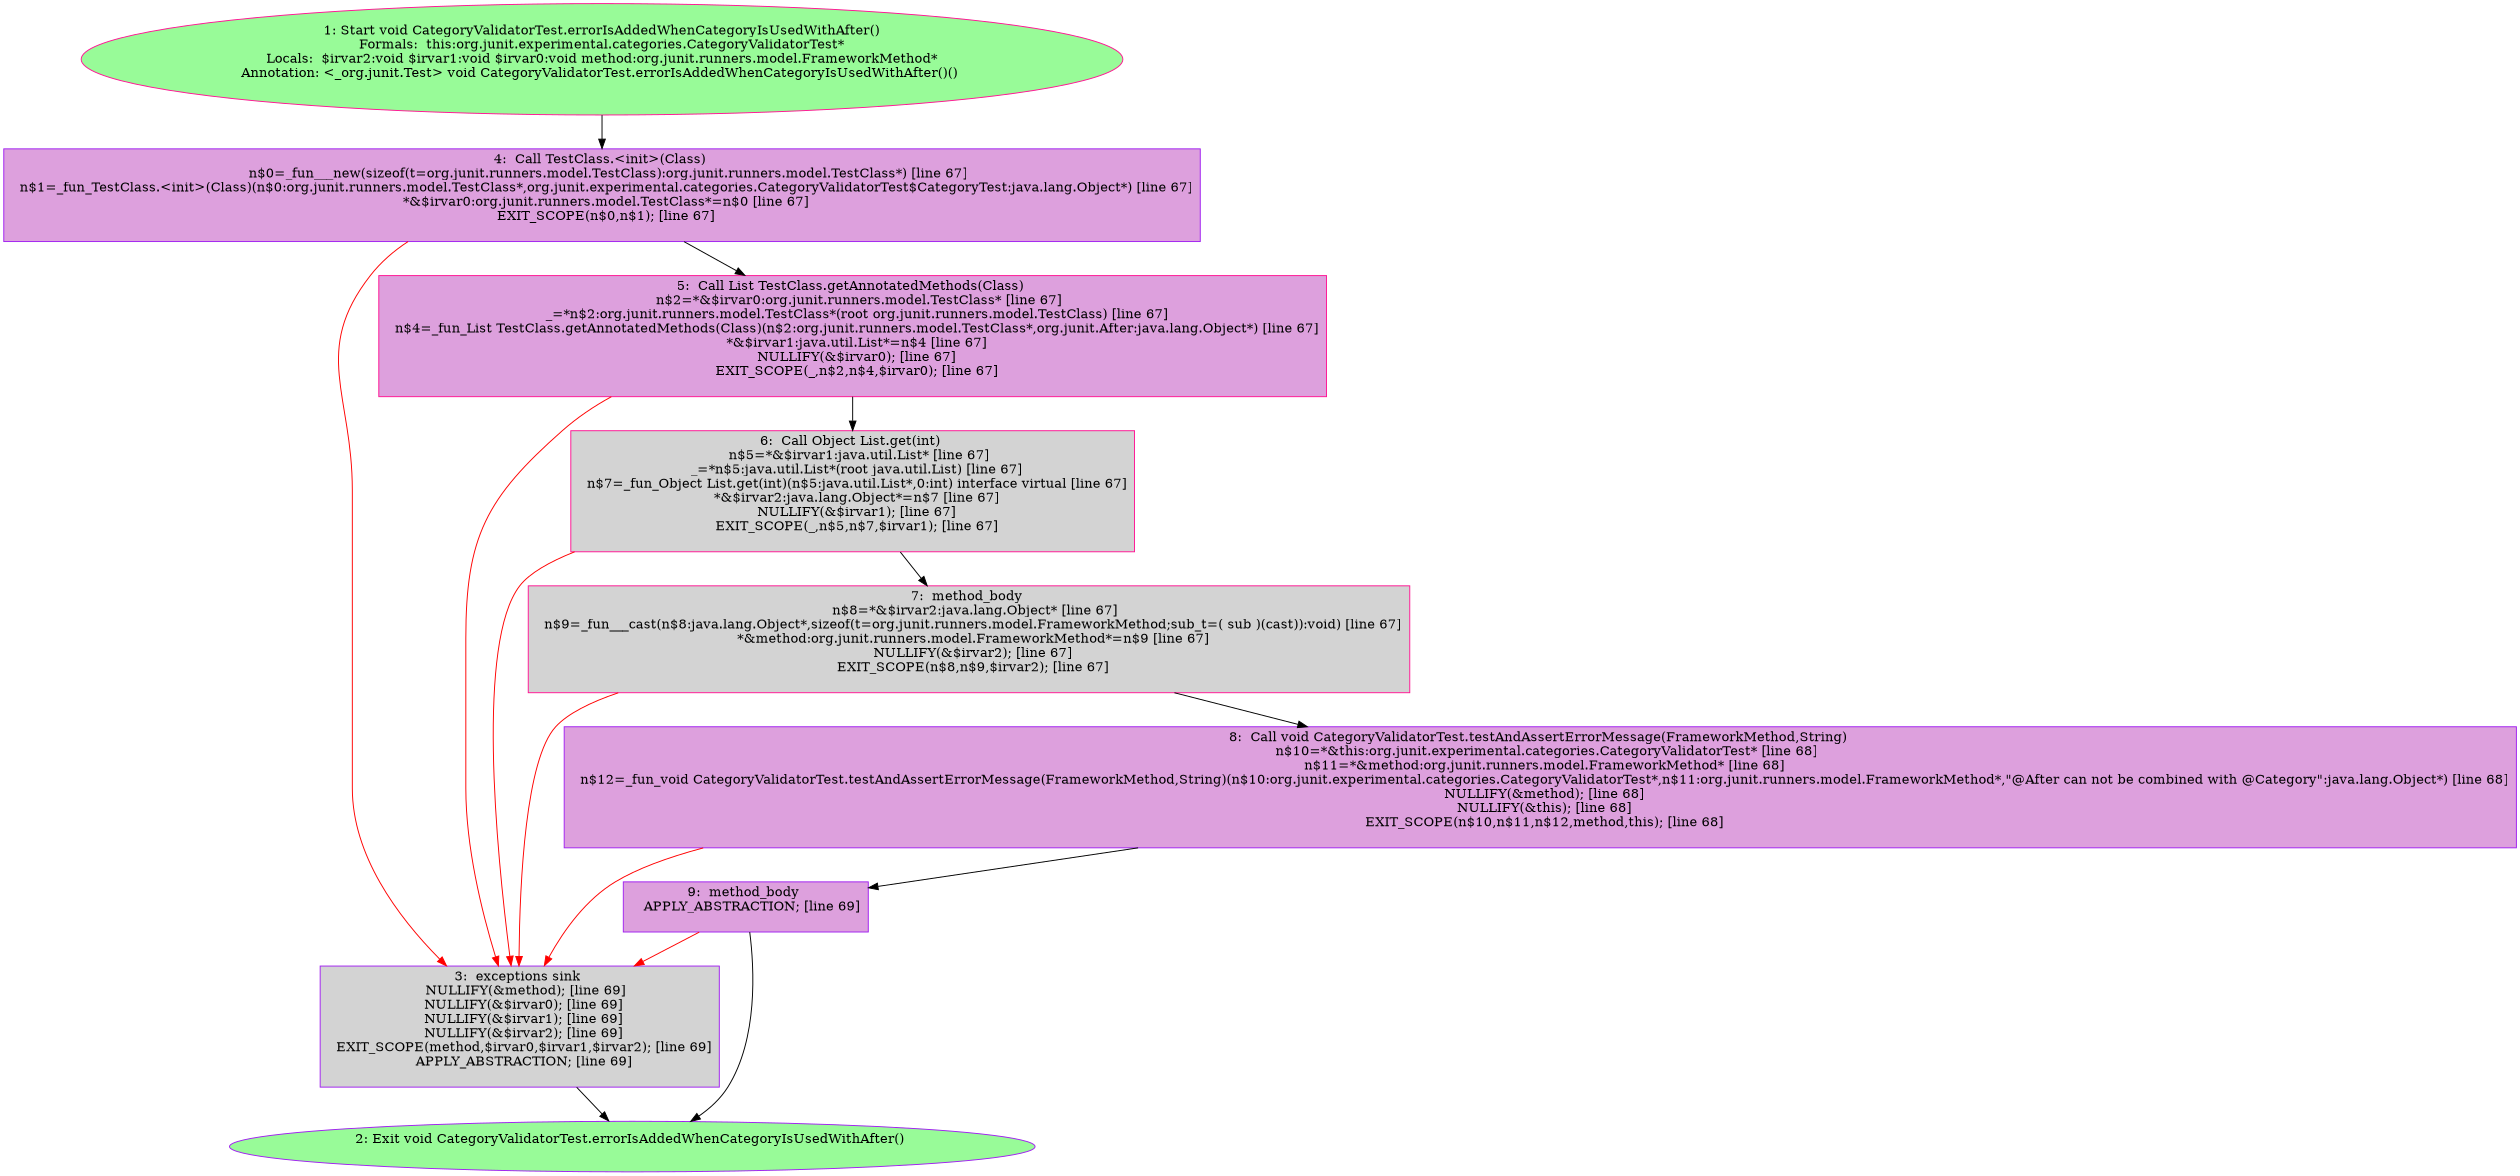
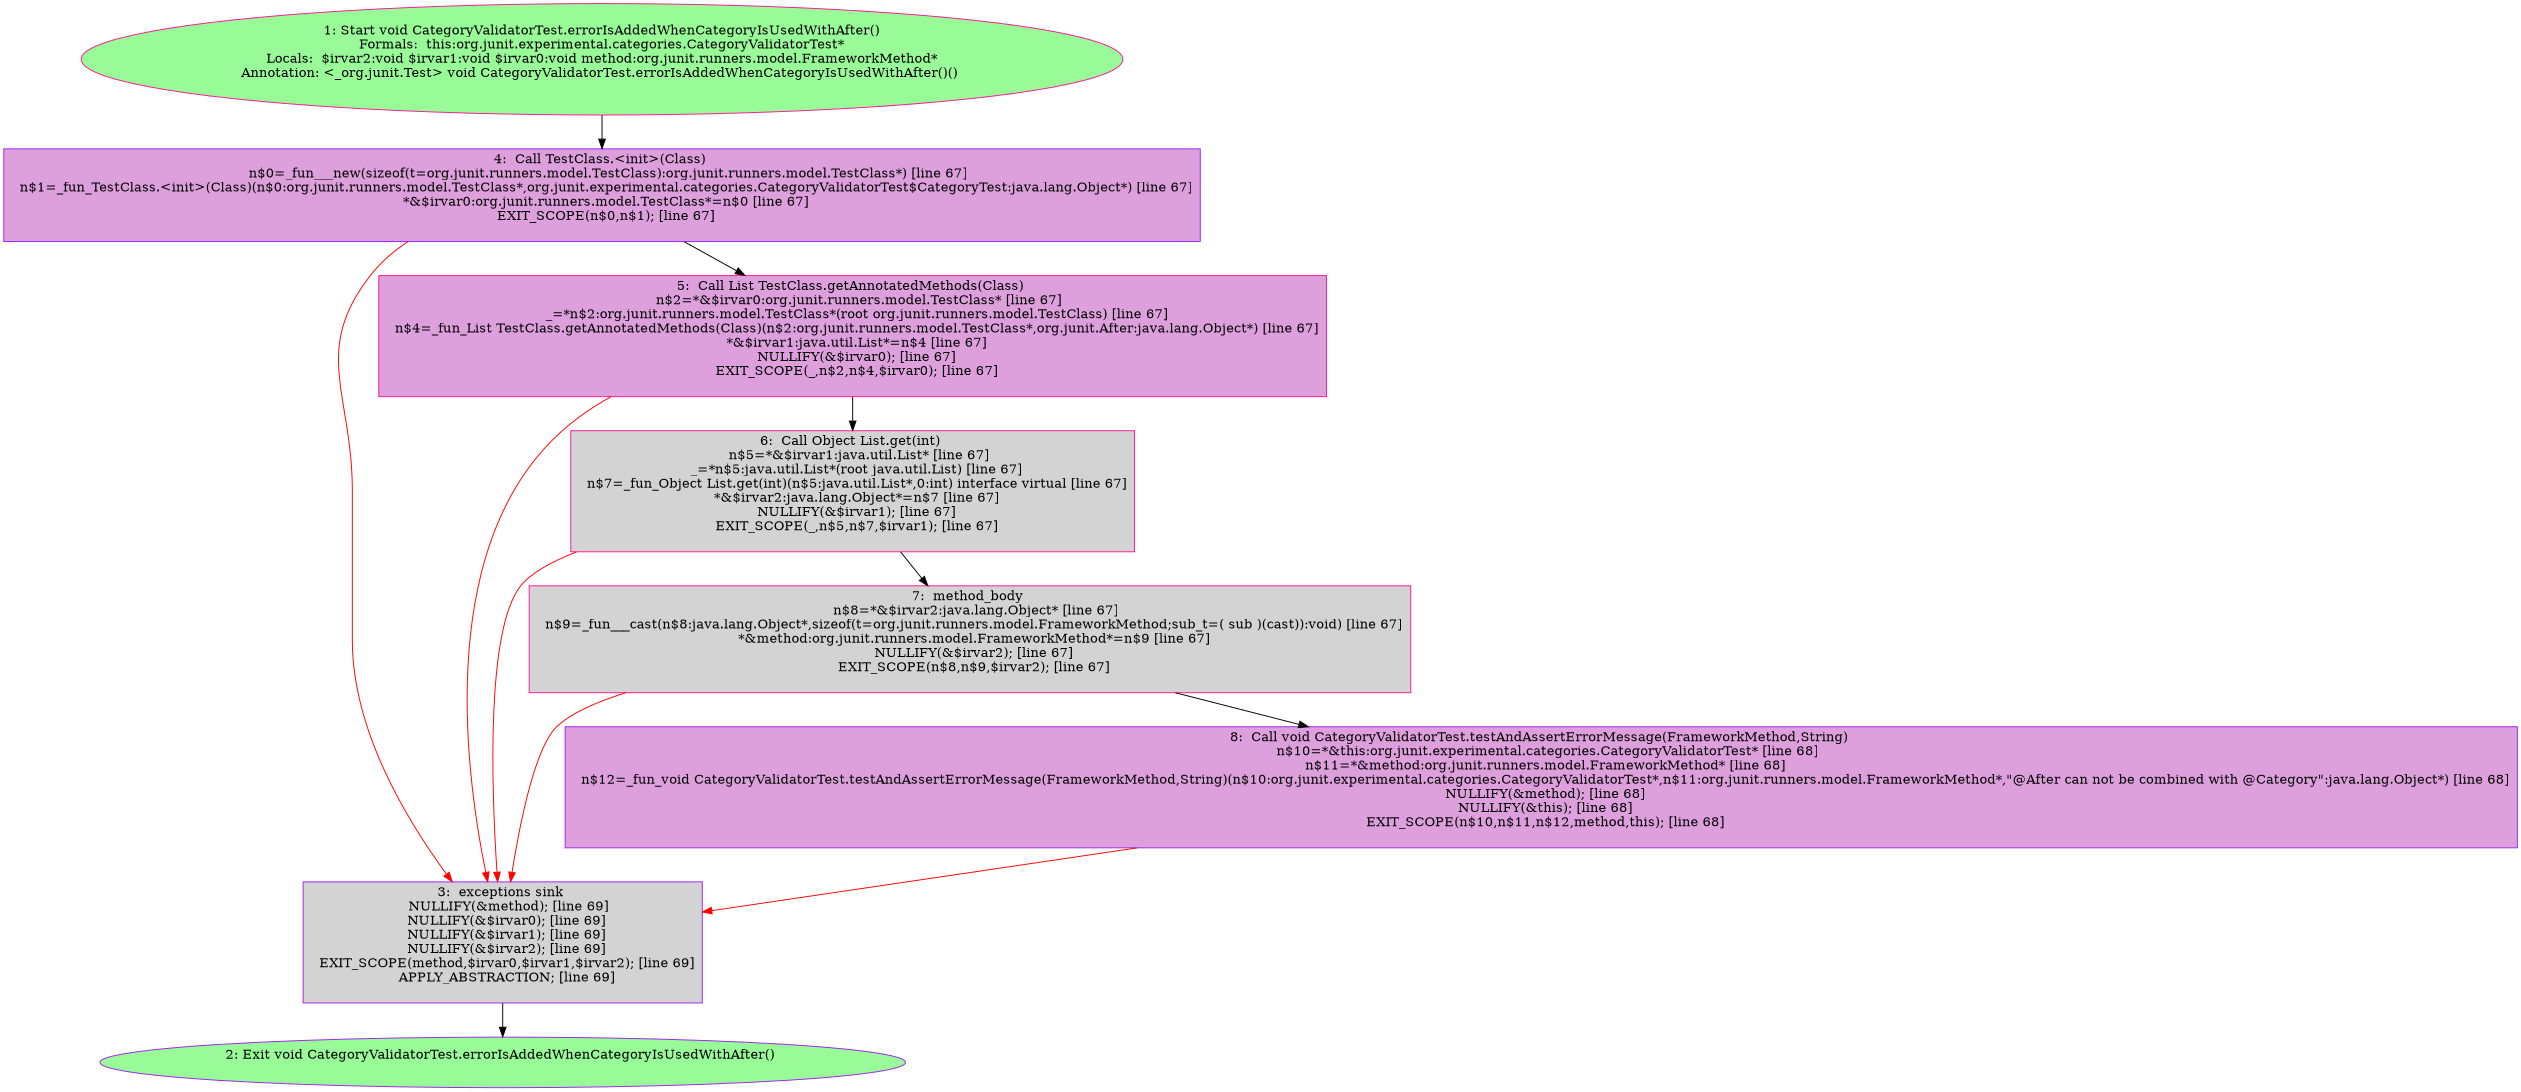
(746, 907) -> none
